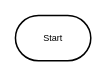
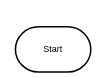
(53, 38) -> (53, 49)
